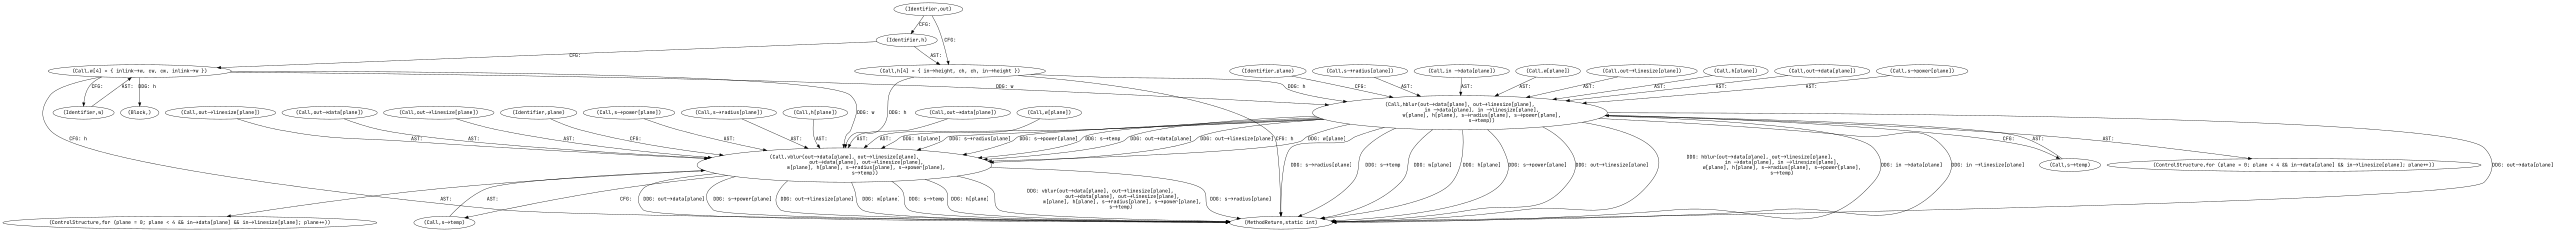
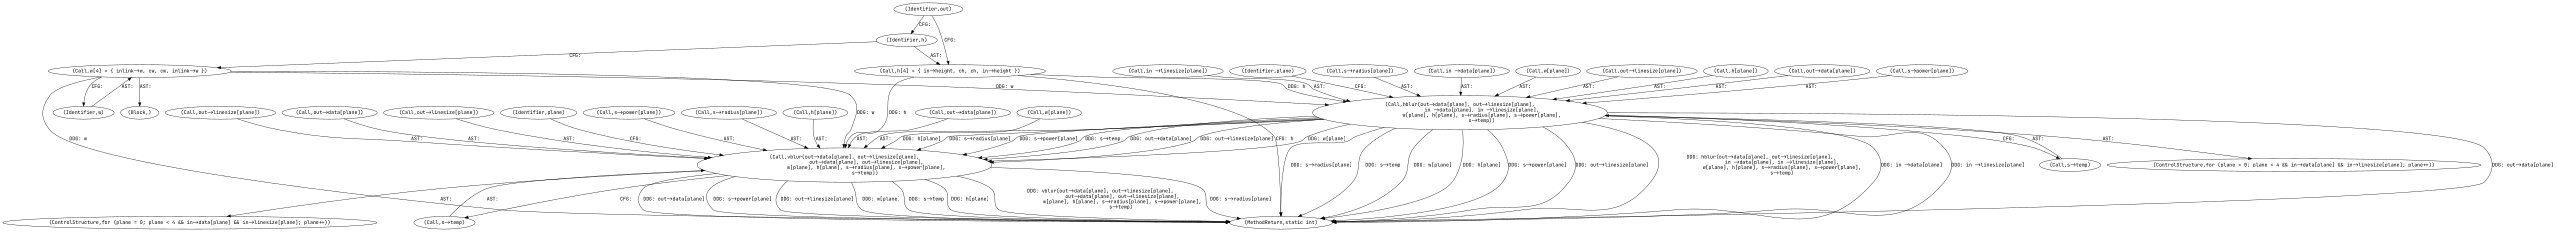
none -> (1168, 71)
(147, 87) -> (147, 87)
(78, 139) -> (78, 139)
